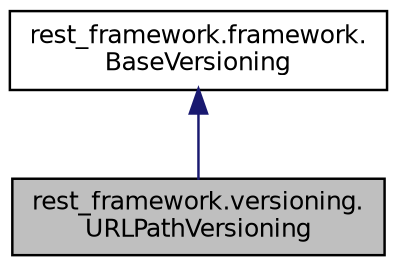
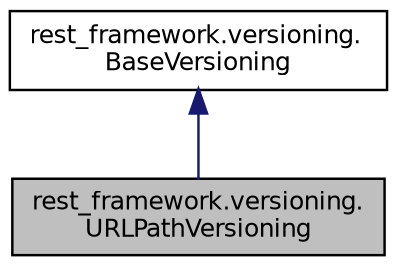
(198, 51) -> (198, 51)
